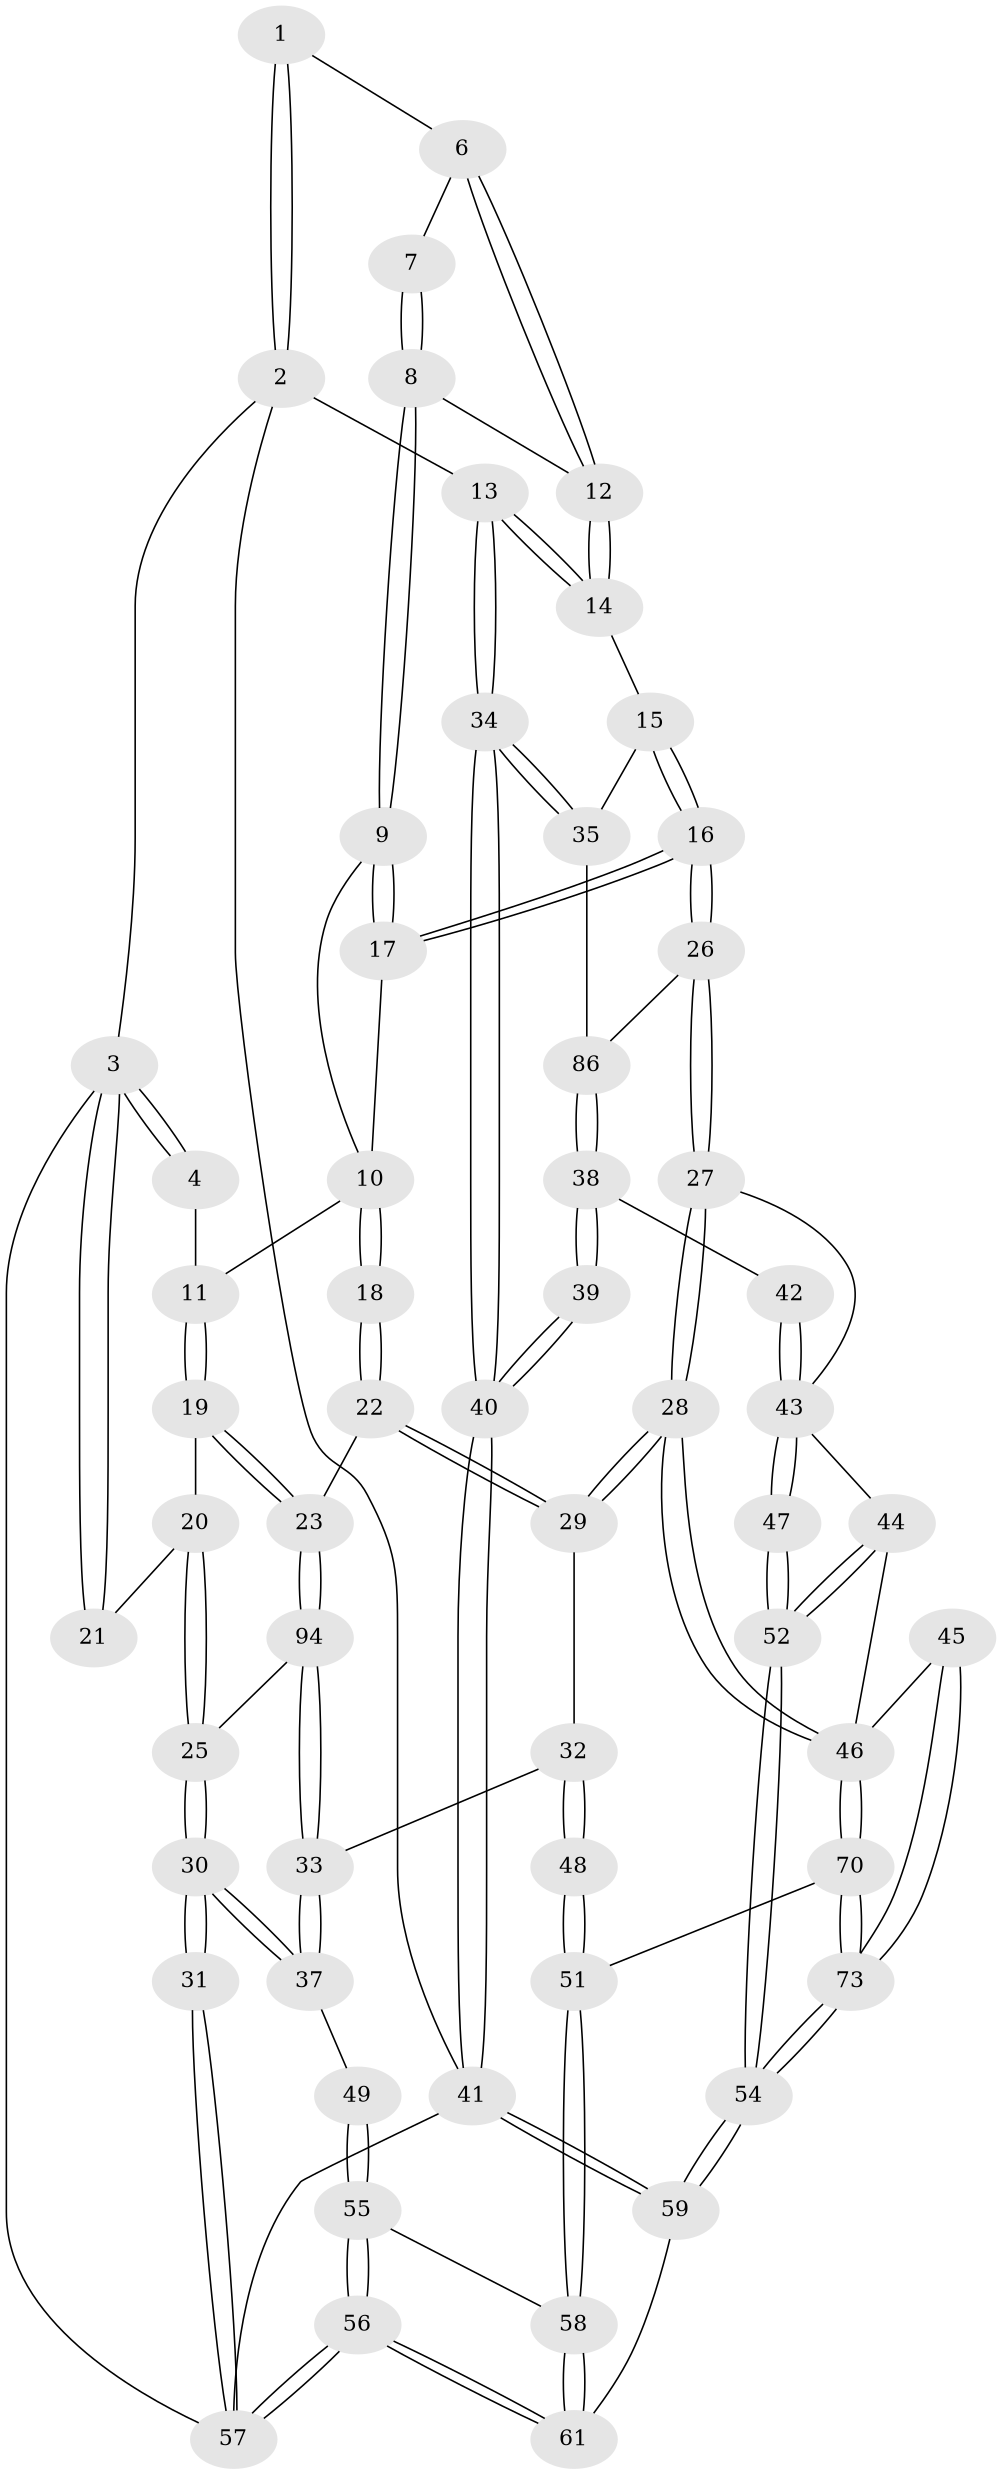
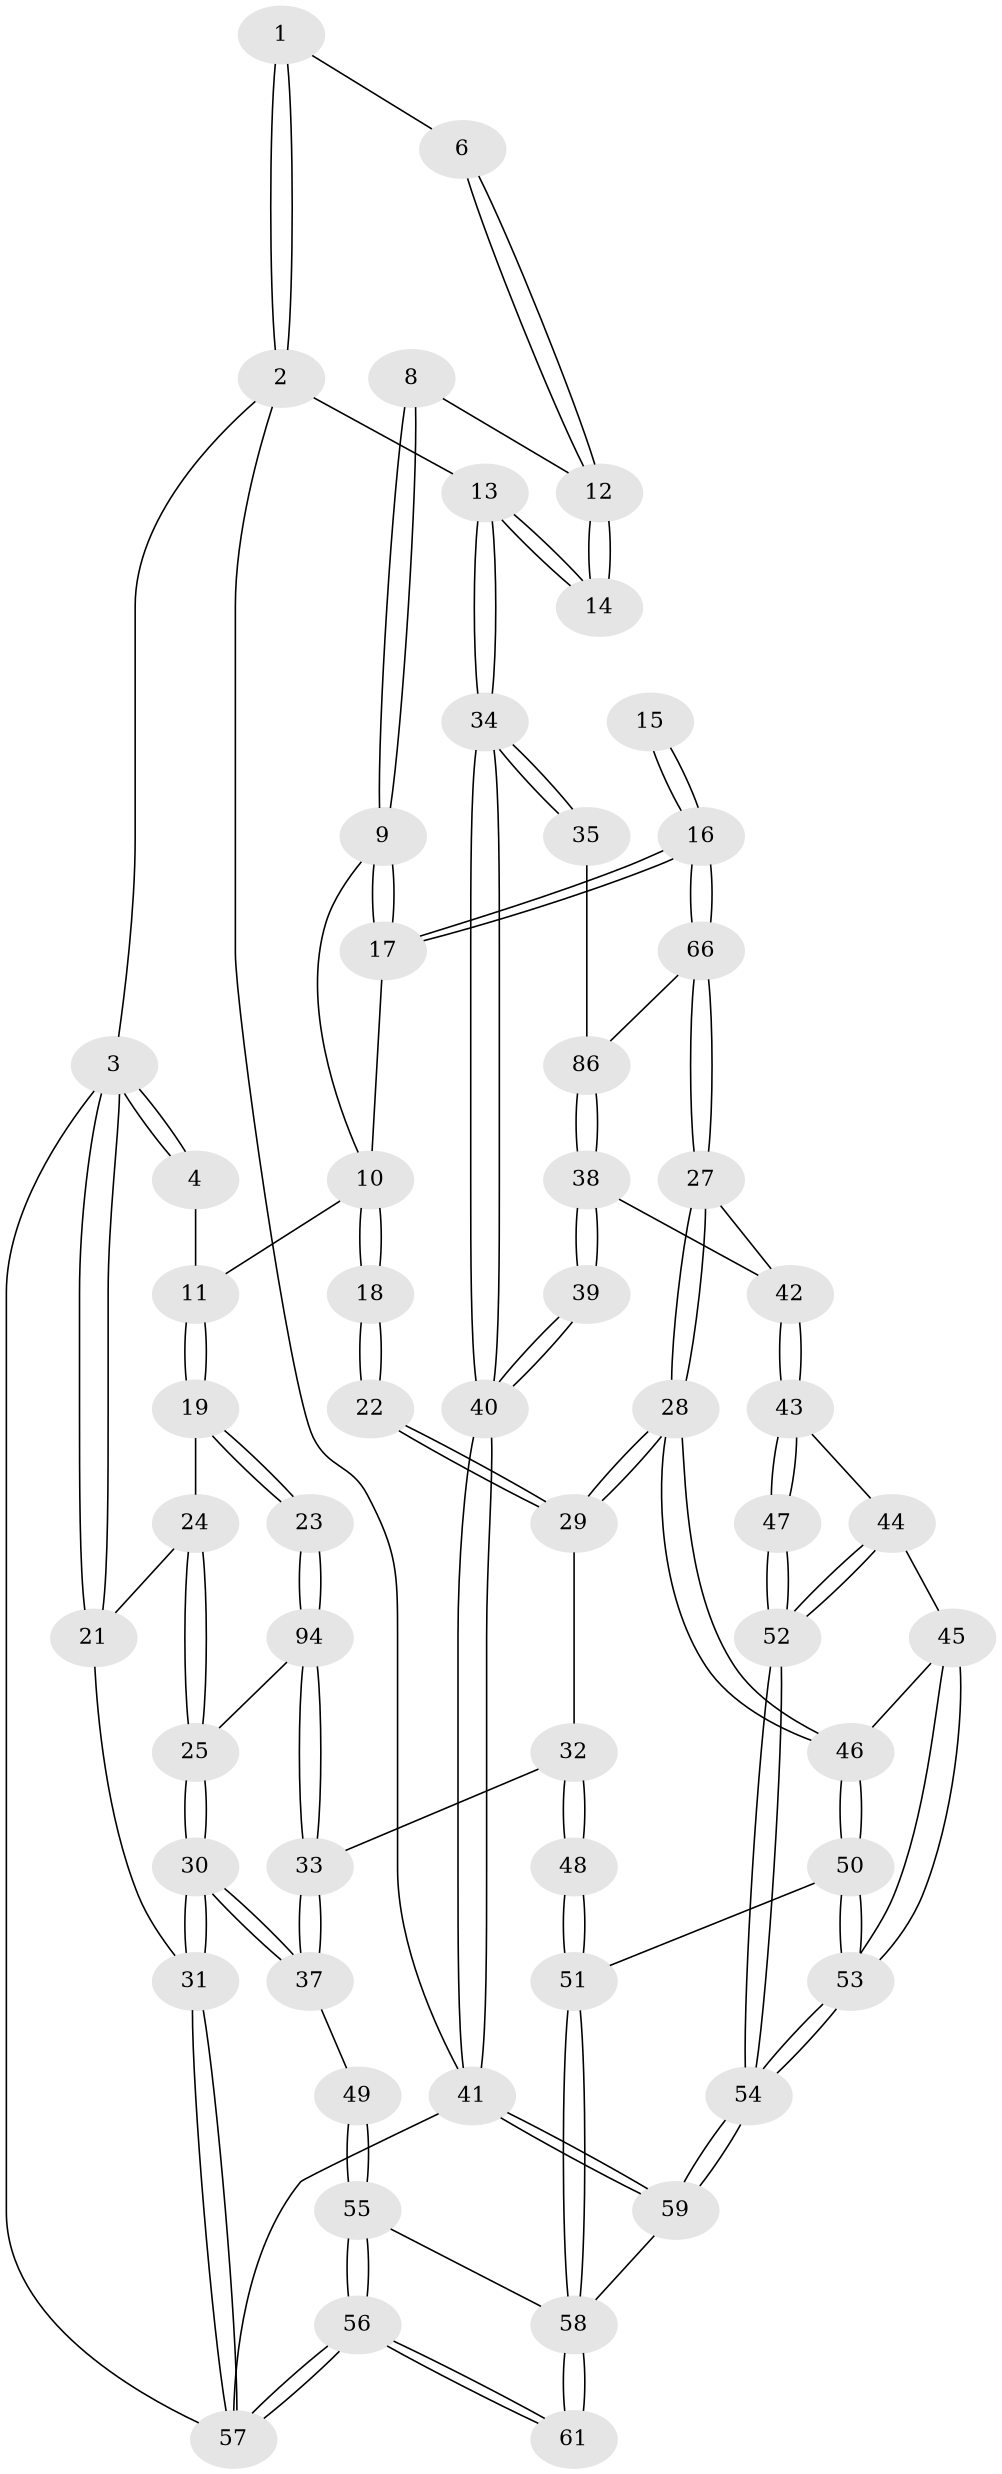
(412, 264) -> none
(625, 665) -> none
(619, 779) -> none
(701, 951) -> (701, 951)
(847, 1265) -> (746, 1237)
(345, 1457) -> none
(196, 1523) -> (196, 1523)
(871, 1638) -> (922, 1581)
none -> (115, 1818)
(851, 1867) -> (851, 1867)
(851, 1981) -> (851, 1981)
(641, 2330) -> (625, 2268)
